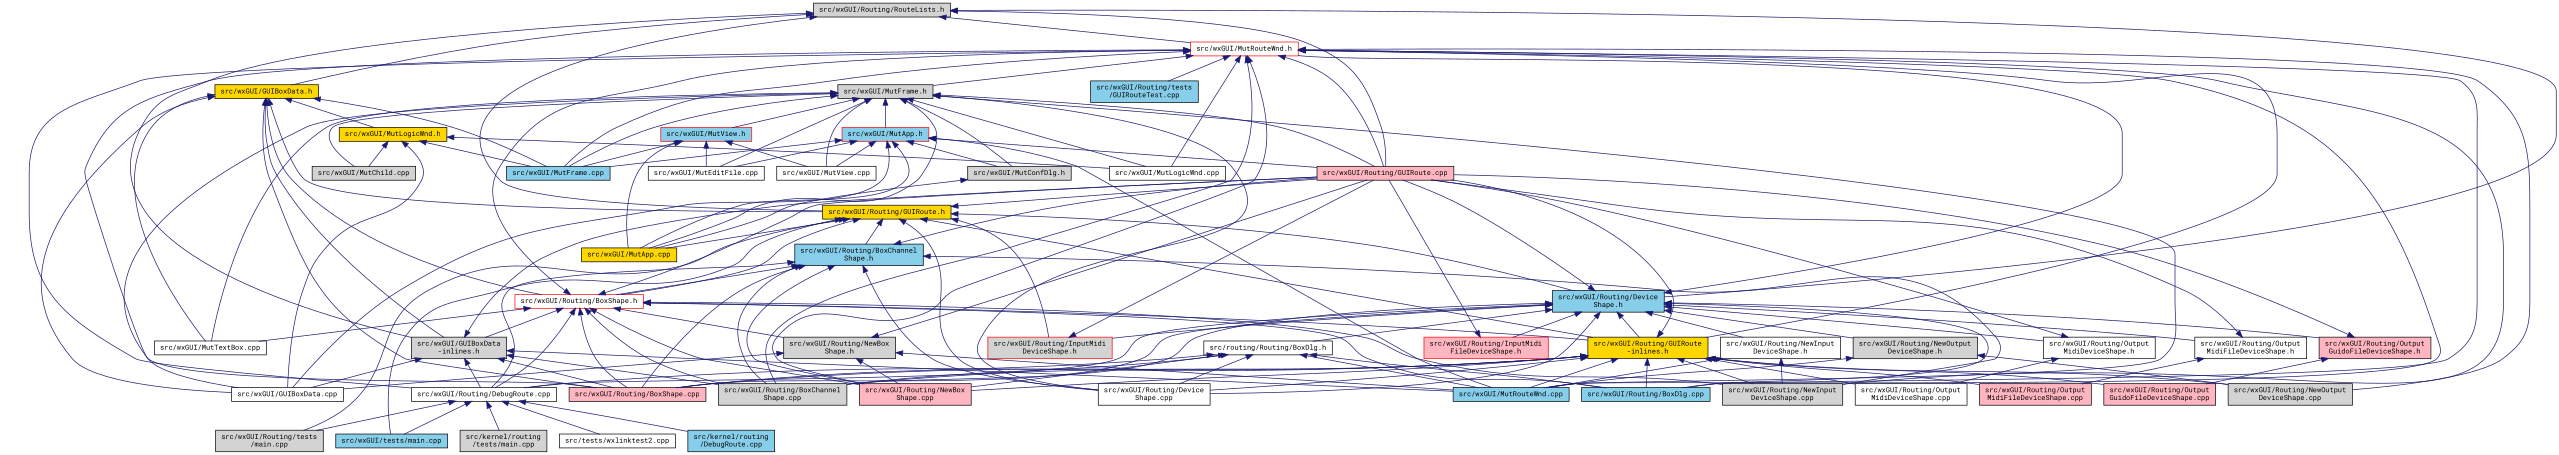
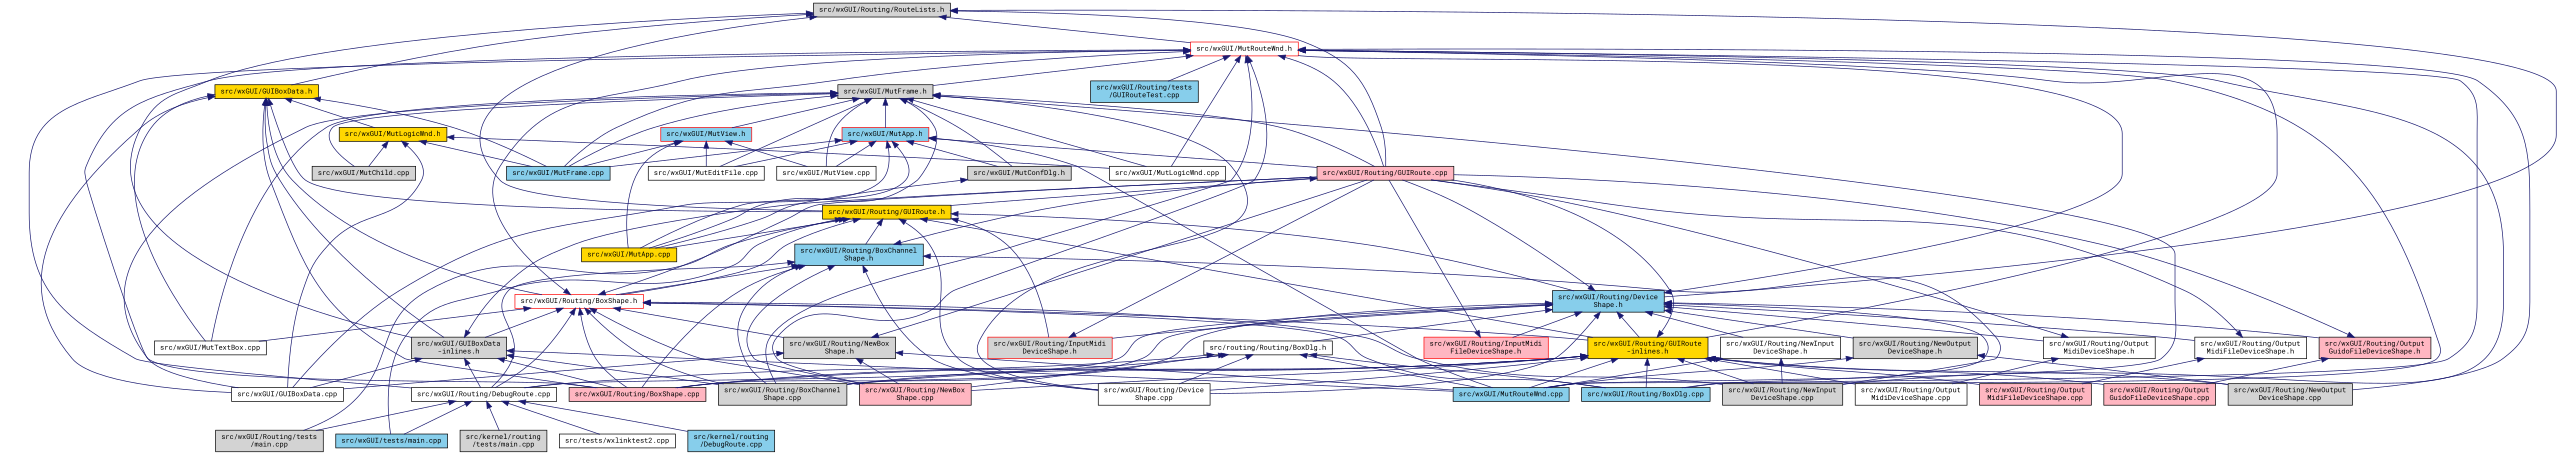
(1111, 194) -> (1112, 193)
